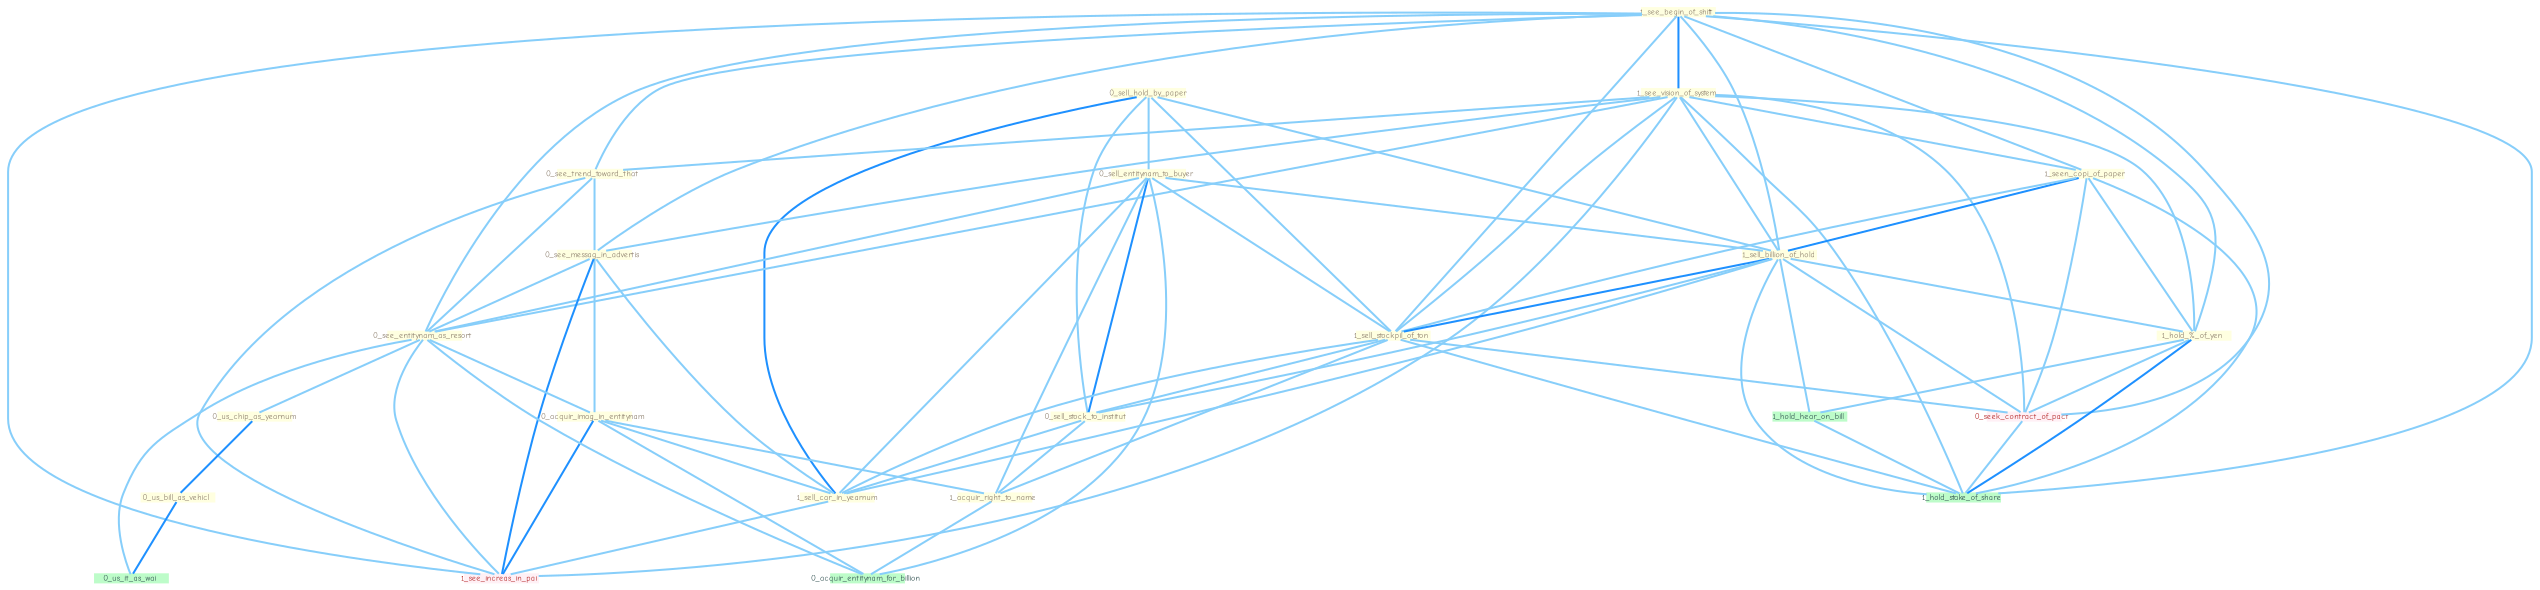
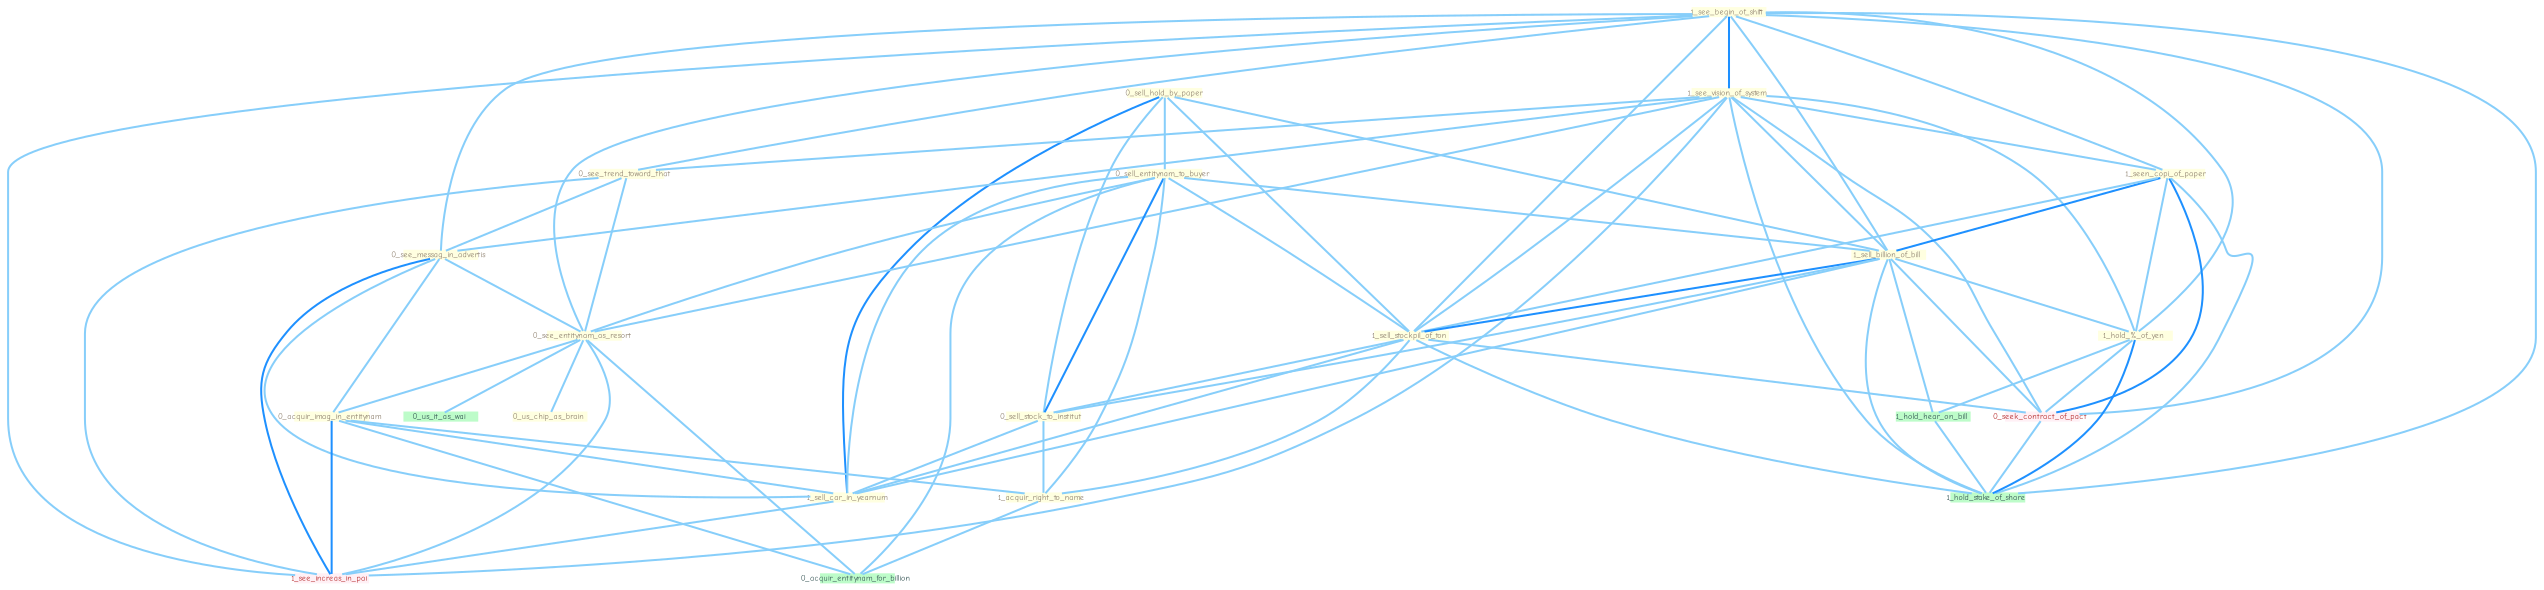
(1780, 255) -> (1889, 255)
(2065, 291) -> (2193, 334)
(255, 417) -> (550, 417)
(178, 497) -> none
